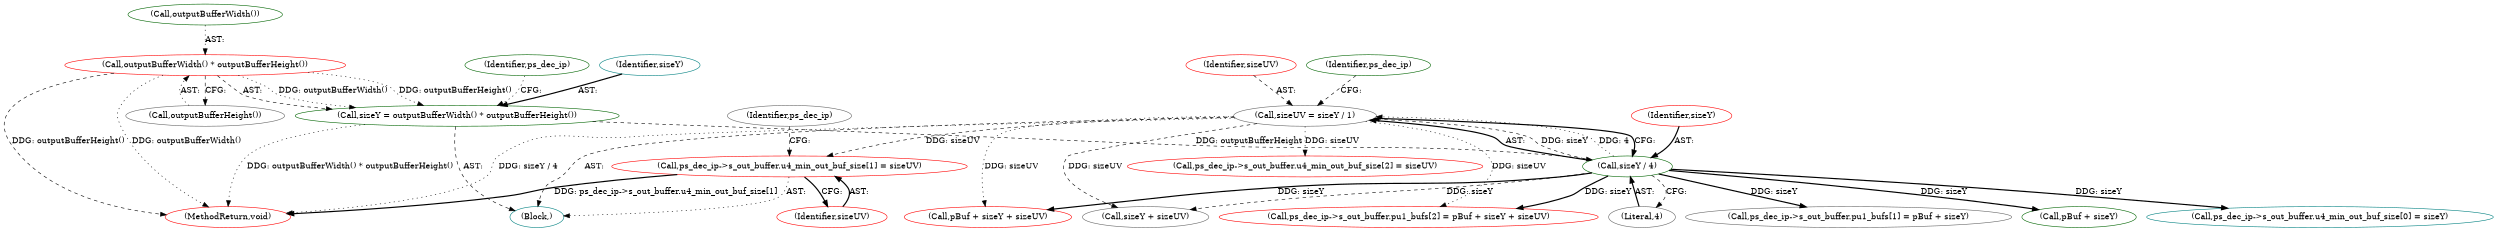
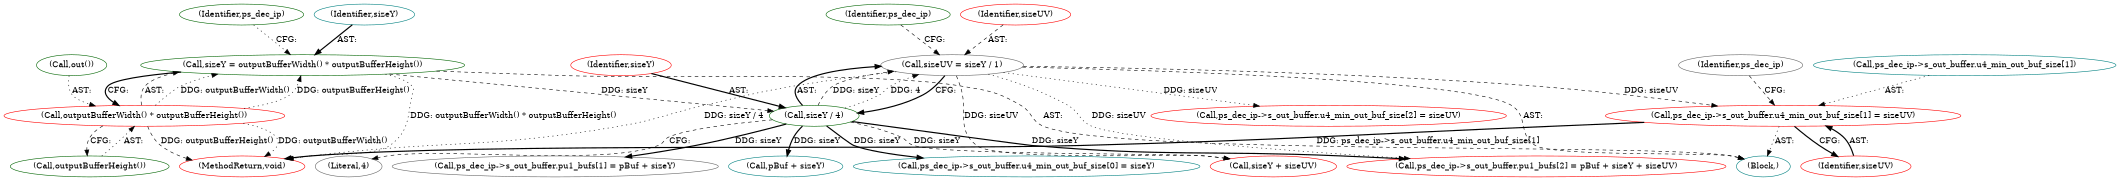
(205, 15) -> (72, 65)
none -> (1965, 65)
none -> (134, 78)
(205, 116) -> (90, 166)
(1249, 141) -> (624, 90)
(1636, 195) -> none
(988, 217) -> none
(1146, 217) -> (1273, 166)
(2079, 217) -> (786, 166)
